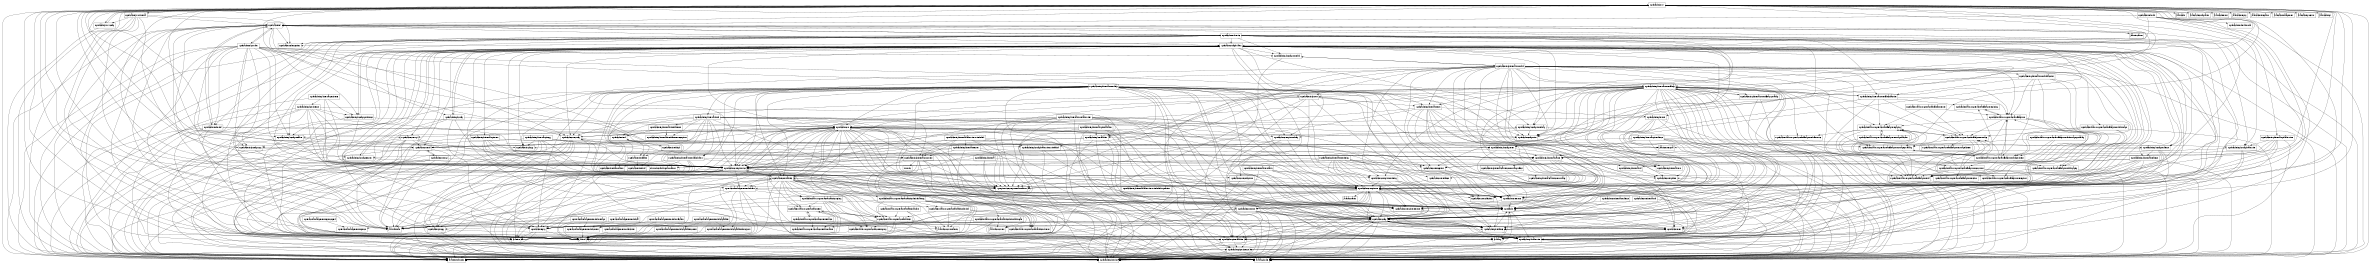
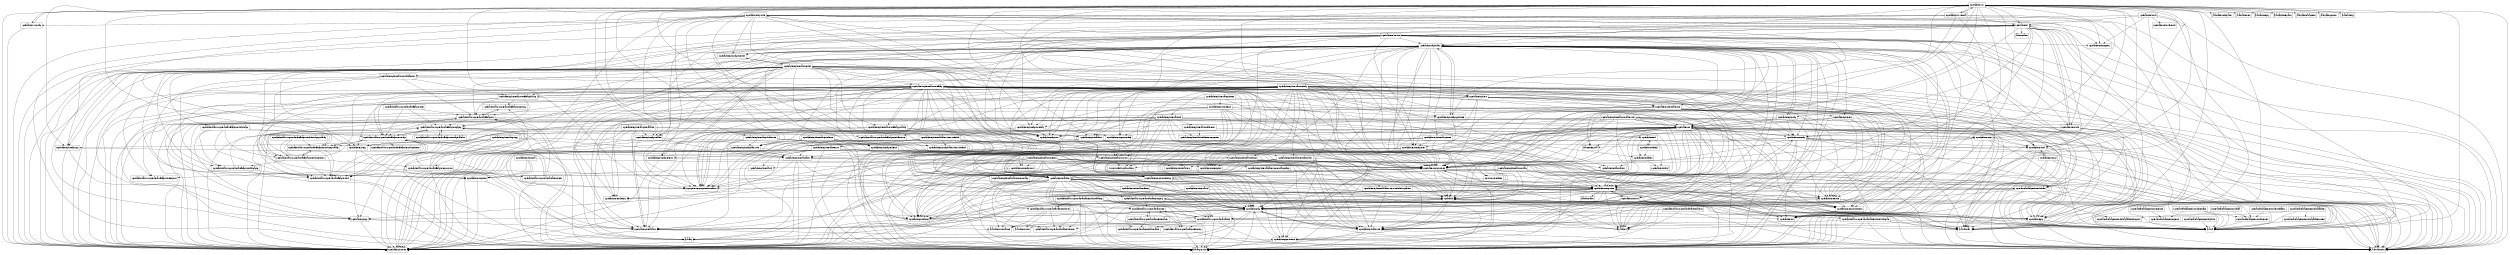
(2181, 15) -> none
(785, 48) -> (1600, 134)
(1878, 97) -> (518, 97)
none -> (1789, 127)
(908, 168) -> none
(1439, 178) -> (1494, 178)
(1956, 178) -> (543, 178)
(1404, 180) -> (1033, 163)
none -> (498, 182)
(1511, 203) -> (1547, 209)
(457, 260) -> (2378, 250)
